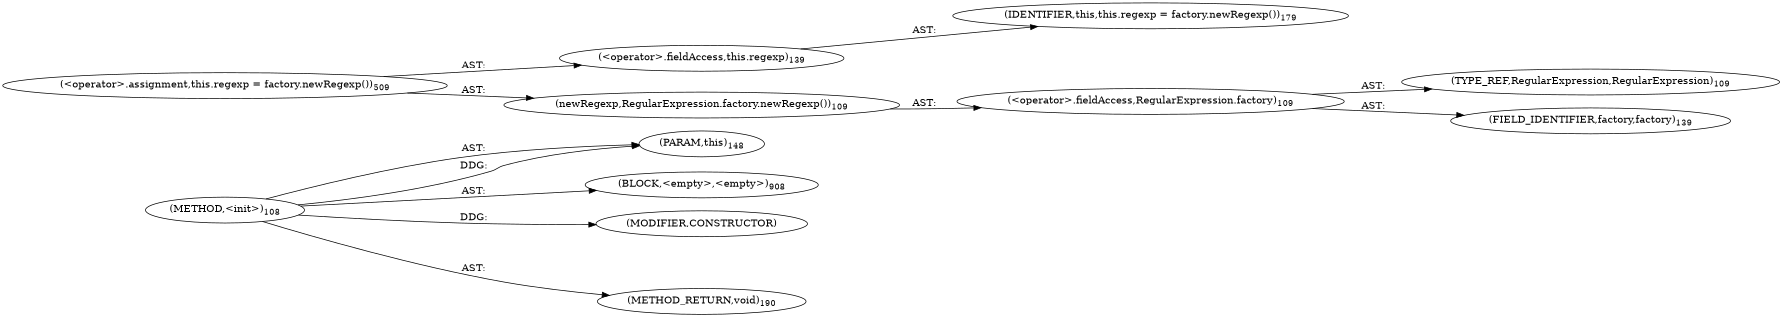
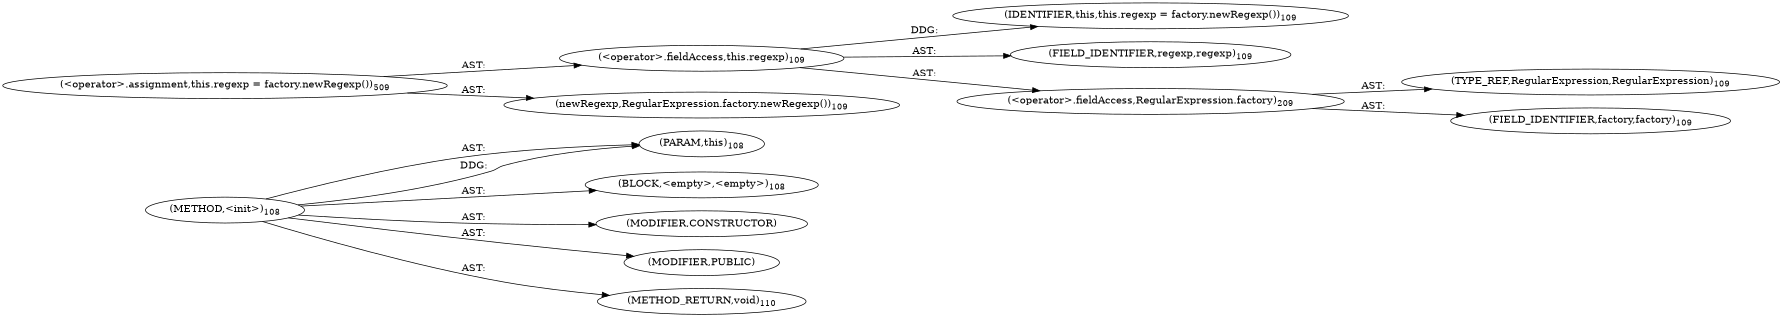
(1289, 15) -> (1289, 15)
(926, 31) -> (926, 31)
none -> (1151, 55)
(797, 57) -> (797, 57)
(1286, 100) -> (1286, 100)
(932, 109) -> (916, 79)
(1684, 120) -> (1684, 120)
(736, 143) -> (736, 143)
(777, 184) -> (777, 184)
(476, 218) -> (476, 218)
none -> (702, 263)
(768, 300) -> (768, 300)
